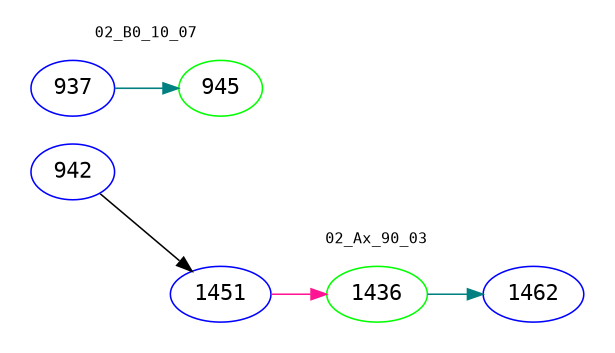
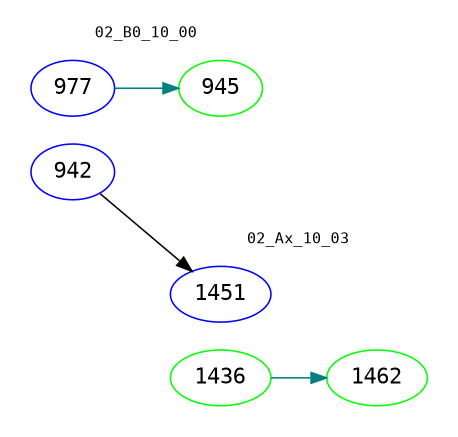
(147, 33) -> (147, 33)
(73, 88) -> (73, 88)
(377, 239) -> (299, 239)
(291, 294) -> none
(533, 294) -> (377, 378)
